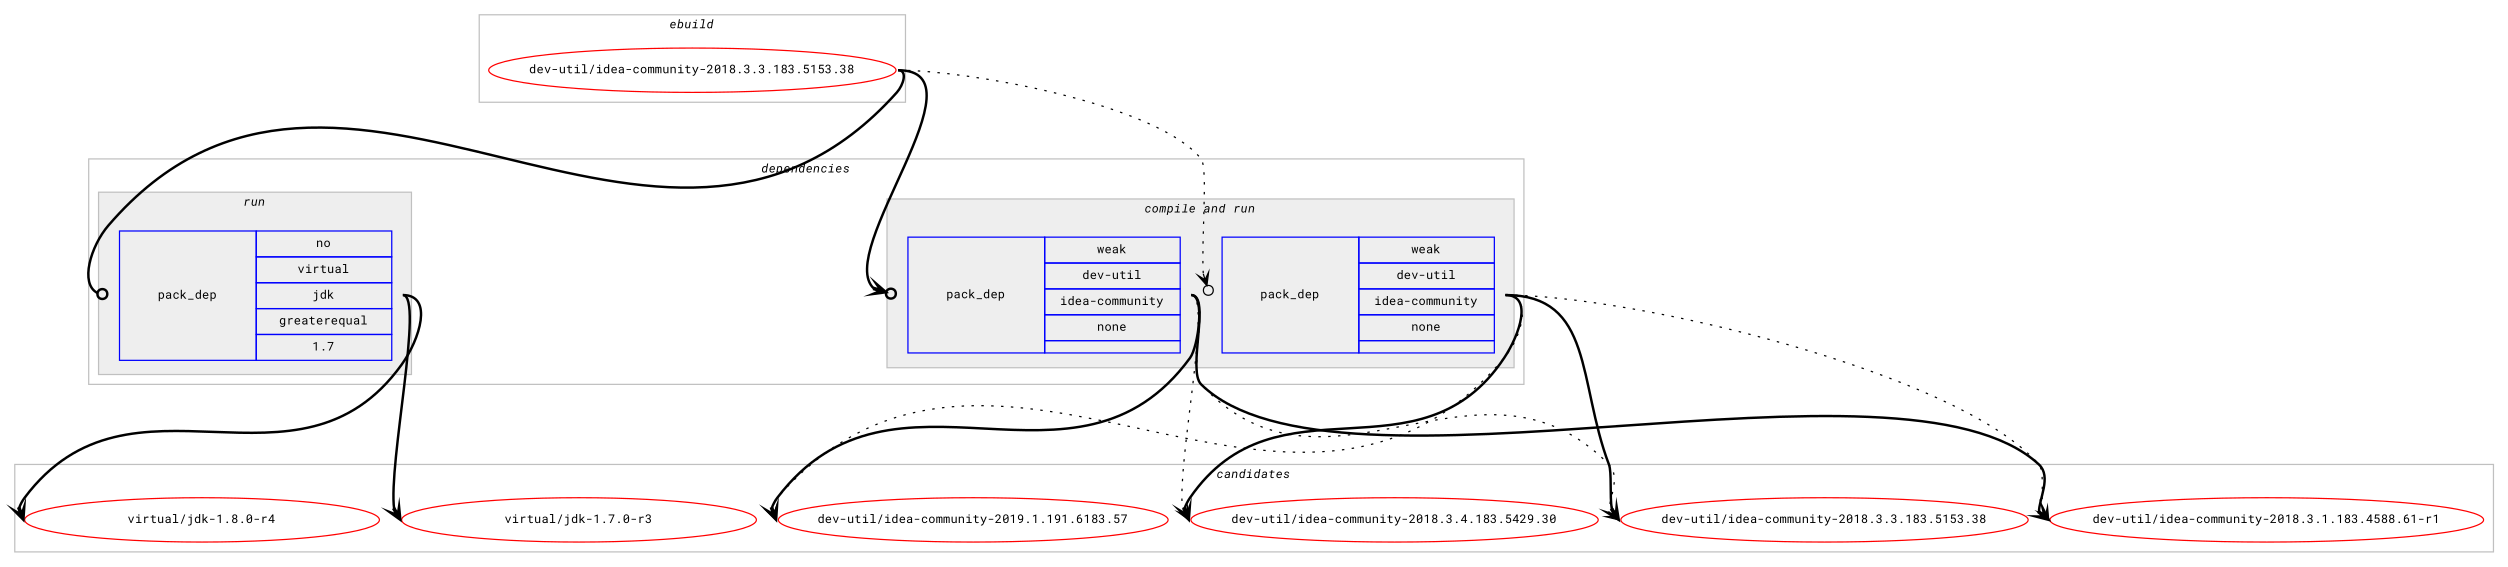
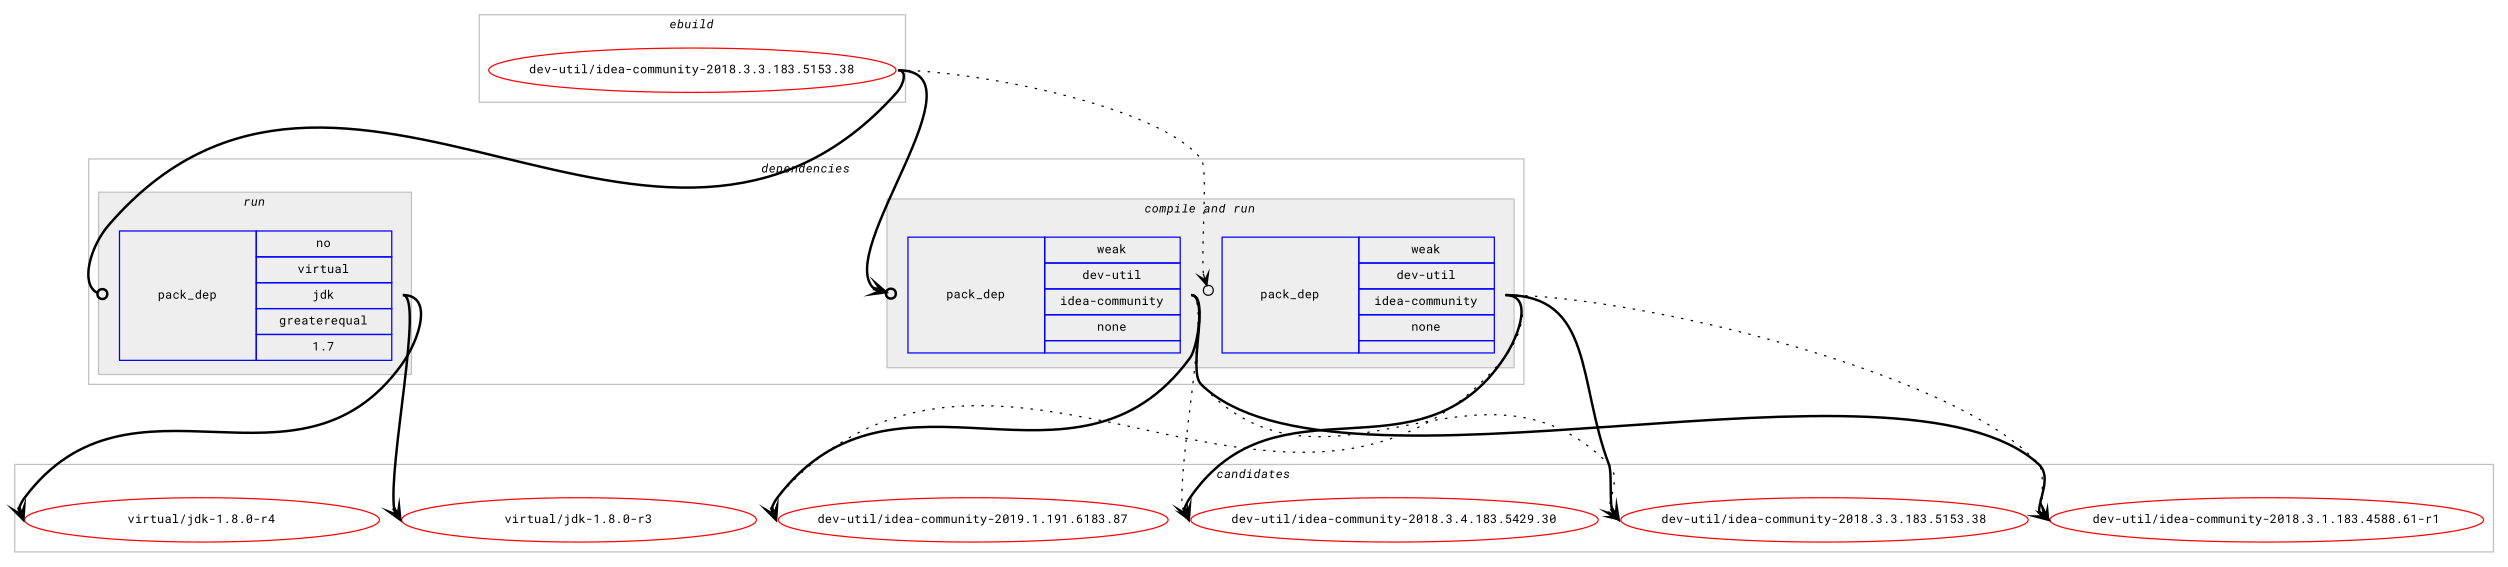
(579, 520) -> (579, 520)
(973, 520) -> (973, 520)
